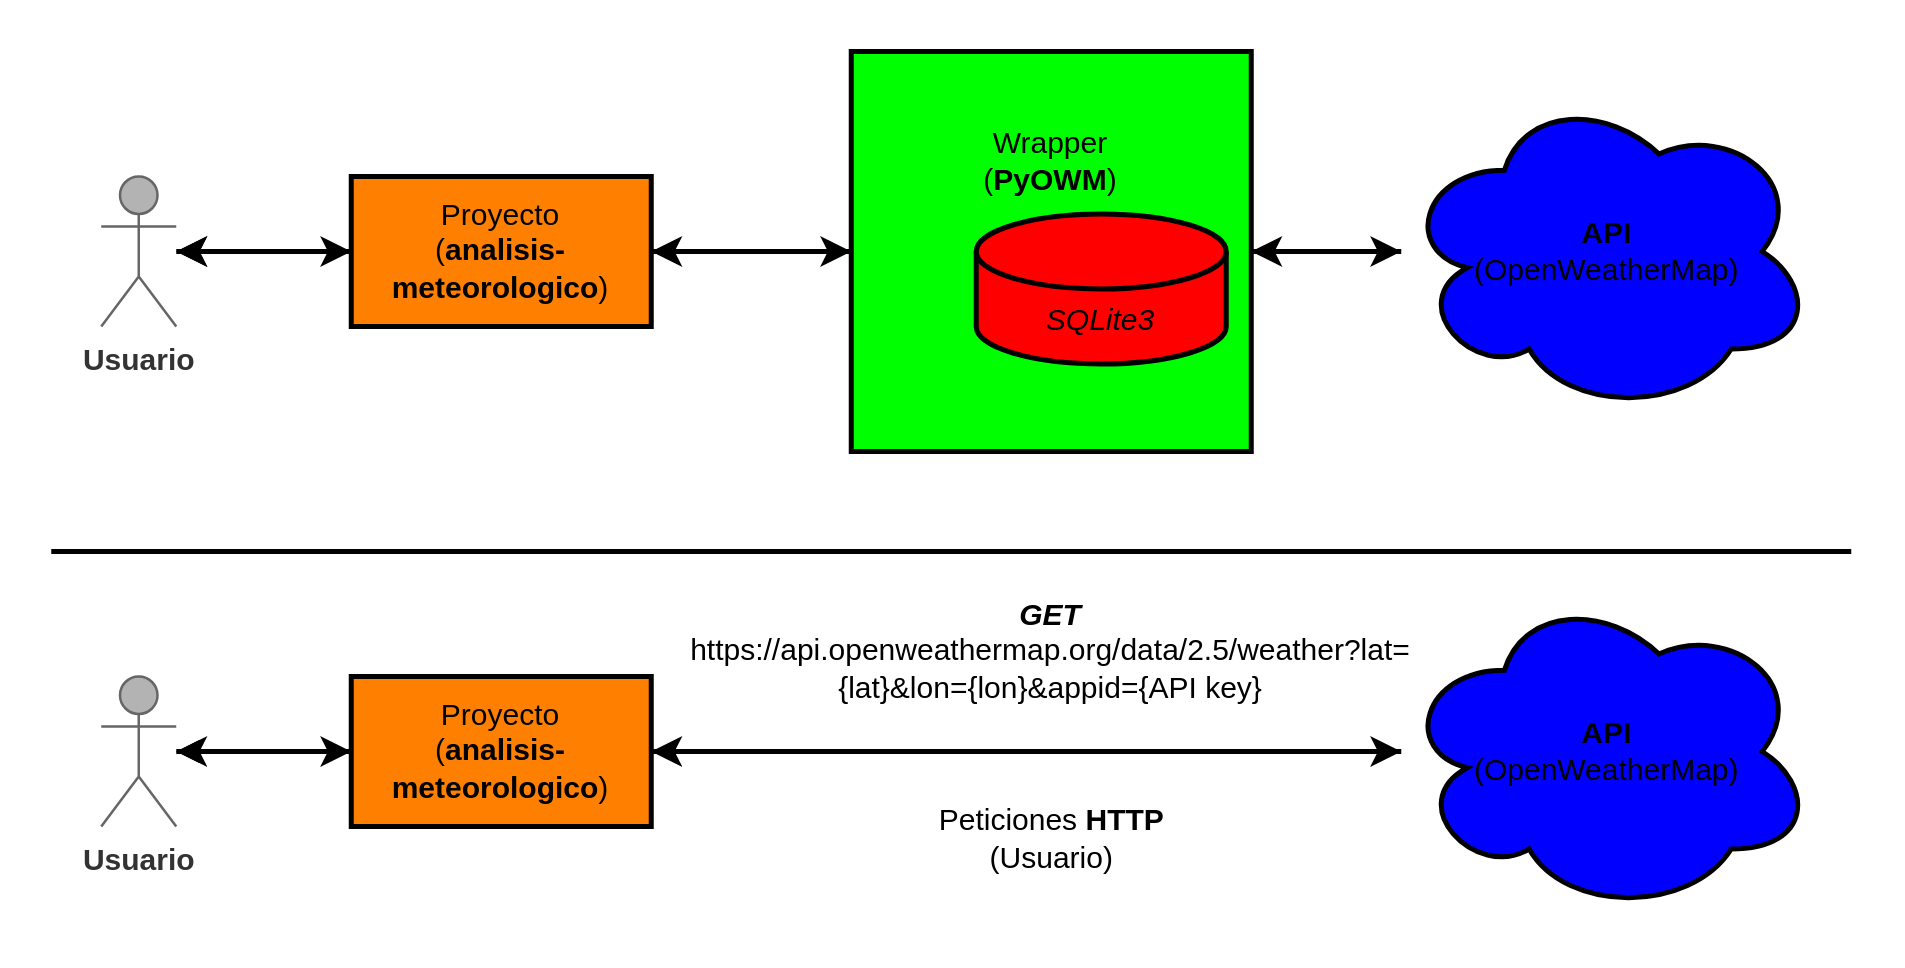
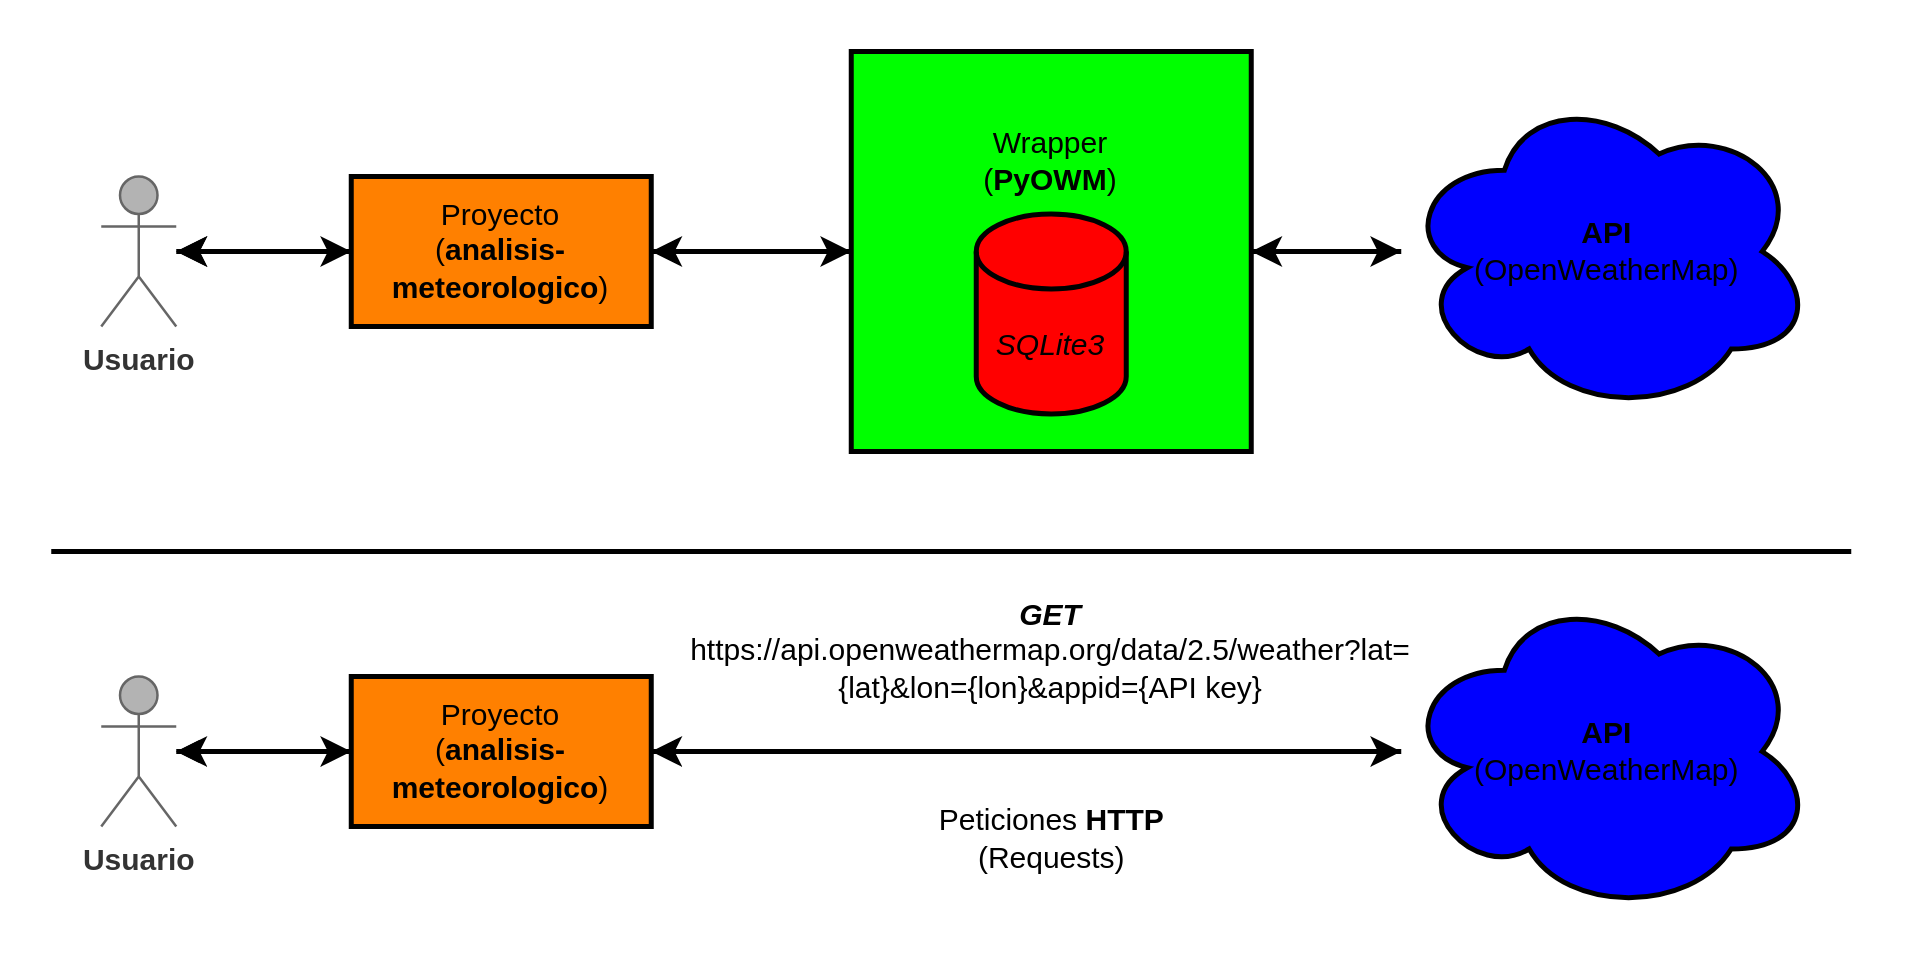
(1101, 289) -> (1051, 314)
(1053, 839) -> (1053, 839)
